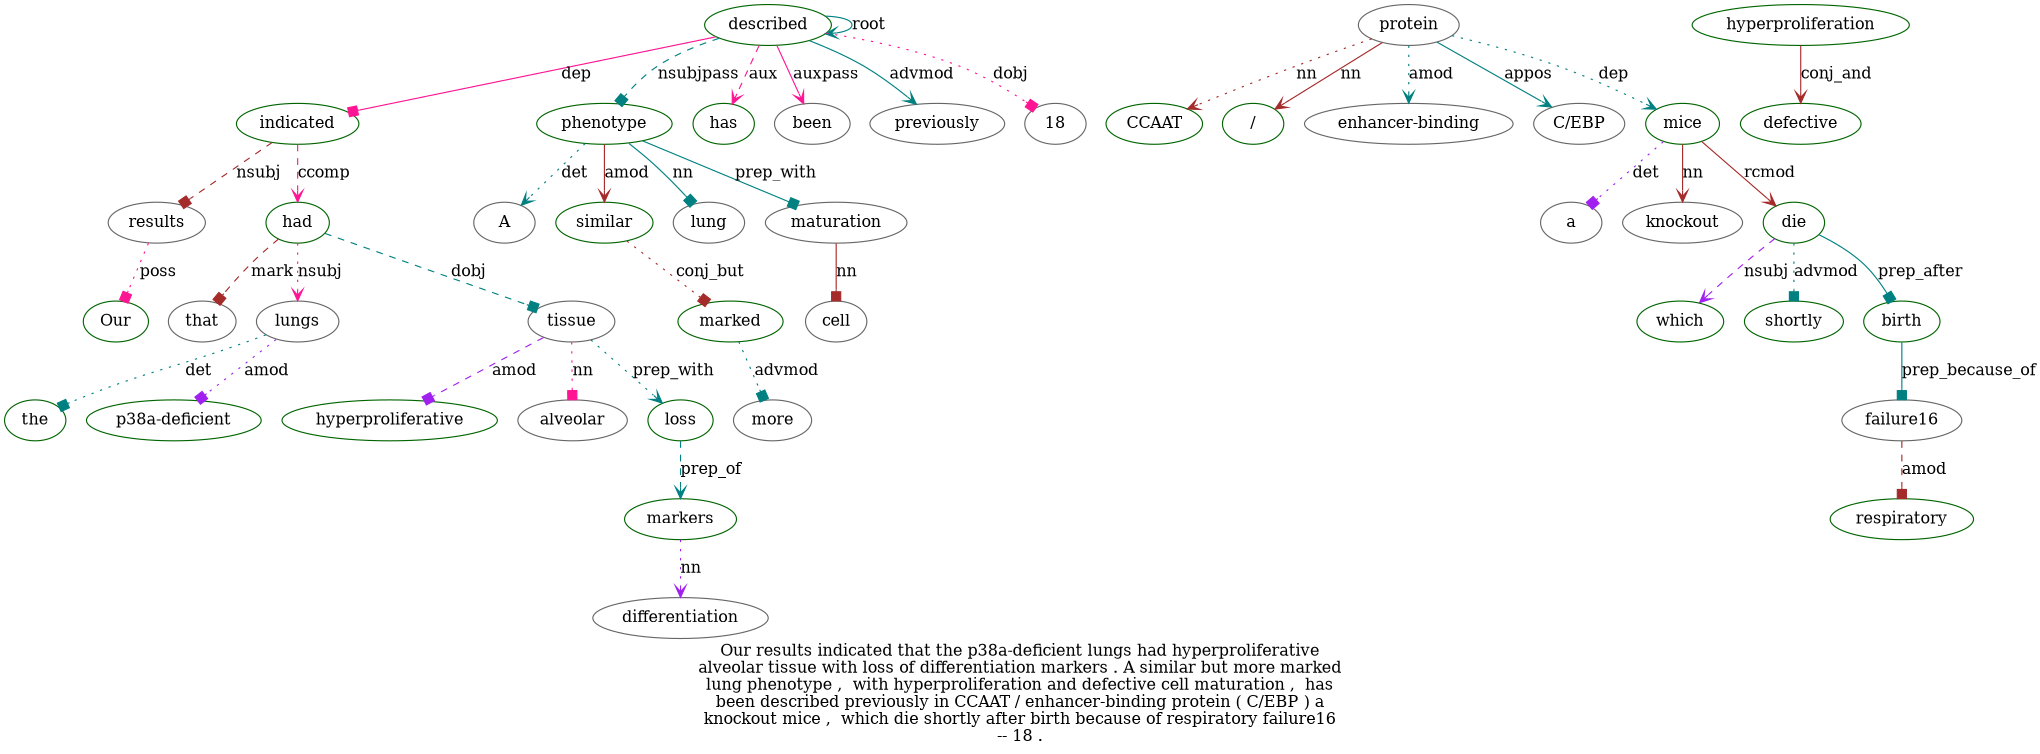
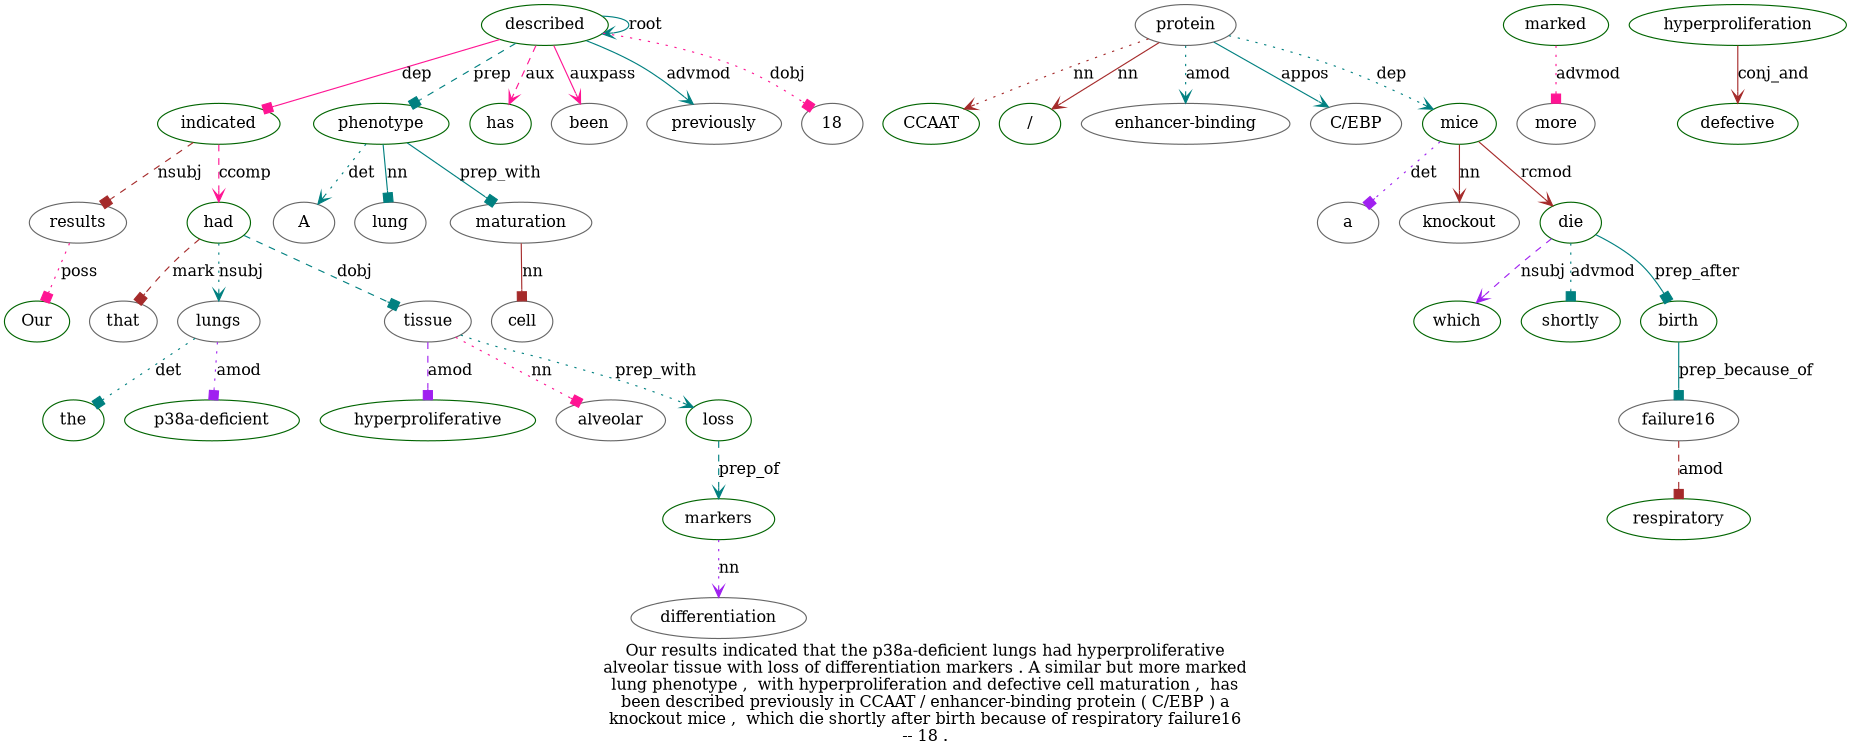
(699, 74) -> (493, 74)
(604, 223) -> none
(298, 266) -> (219, 266)
(749, 366) -> (1556, 69)
